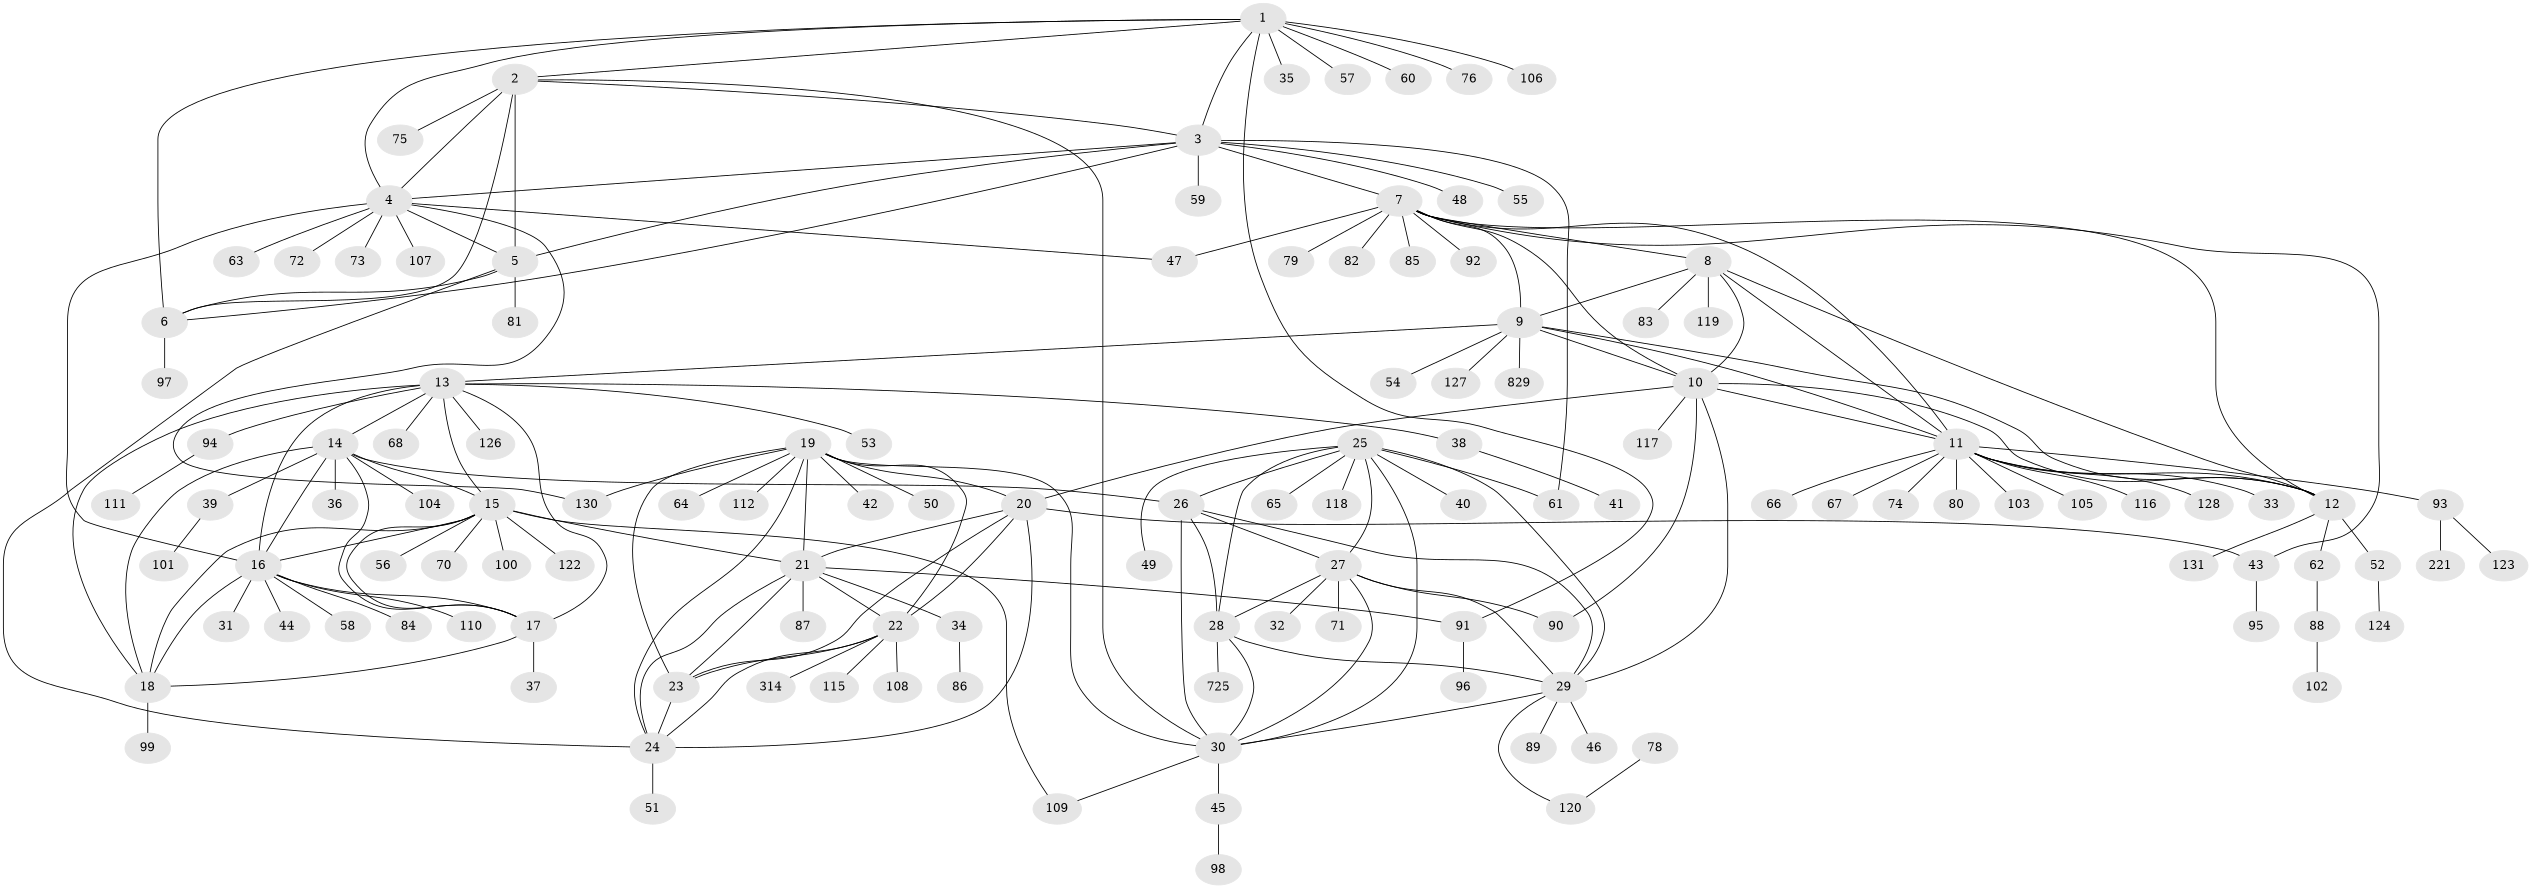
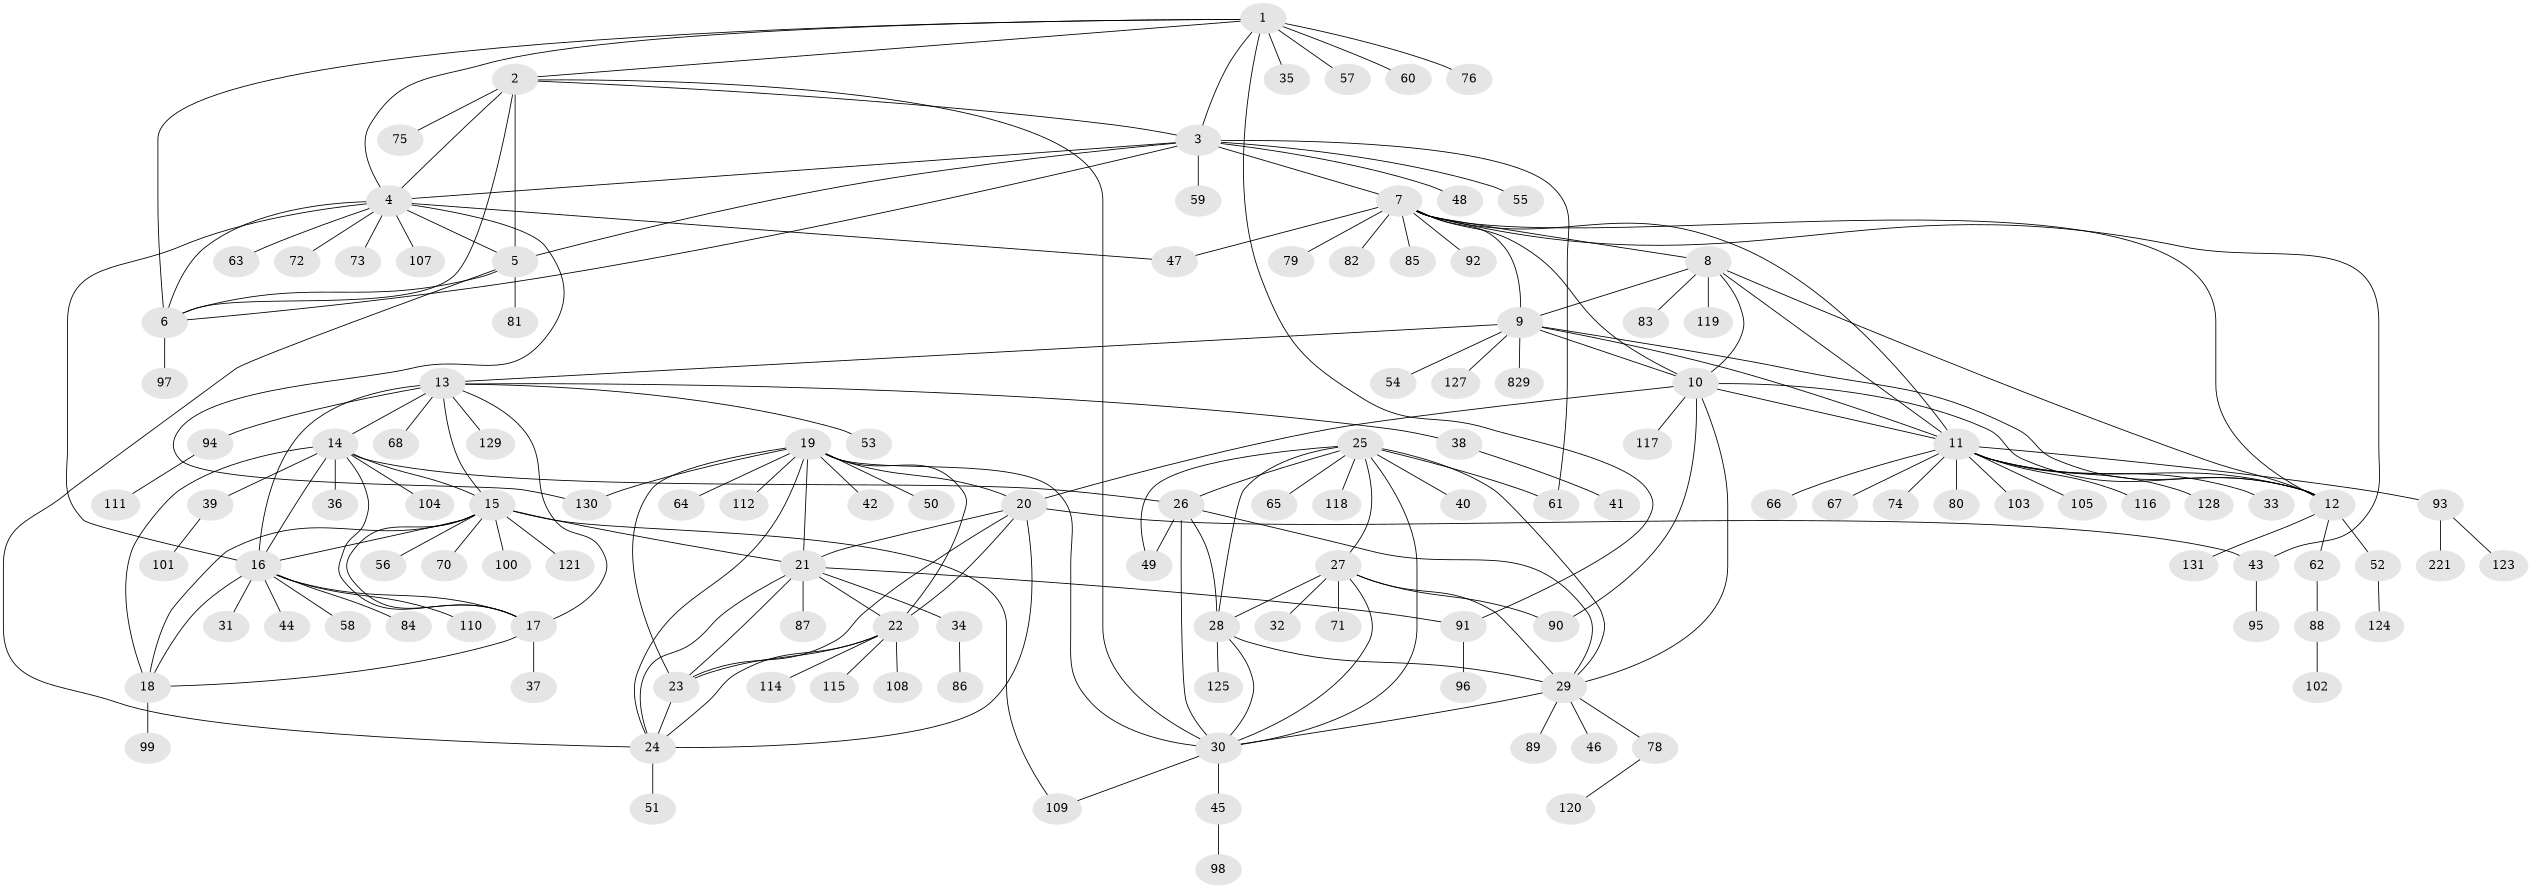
(1532, 79) -> none
none -> (216, 240)
(147, 444) -> none
(491, 444) -> (491, 444)
(1260, 535) -> (1165, 535)
(570, 566) -> (570, 566)
(771, 687) -> (771, 687)
(1219, 687) -> (1219, 687)
(1499, 750) -> (1610, 718)
